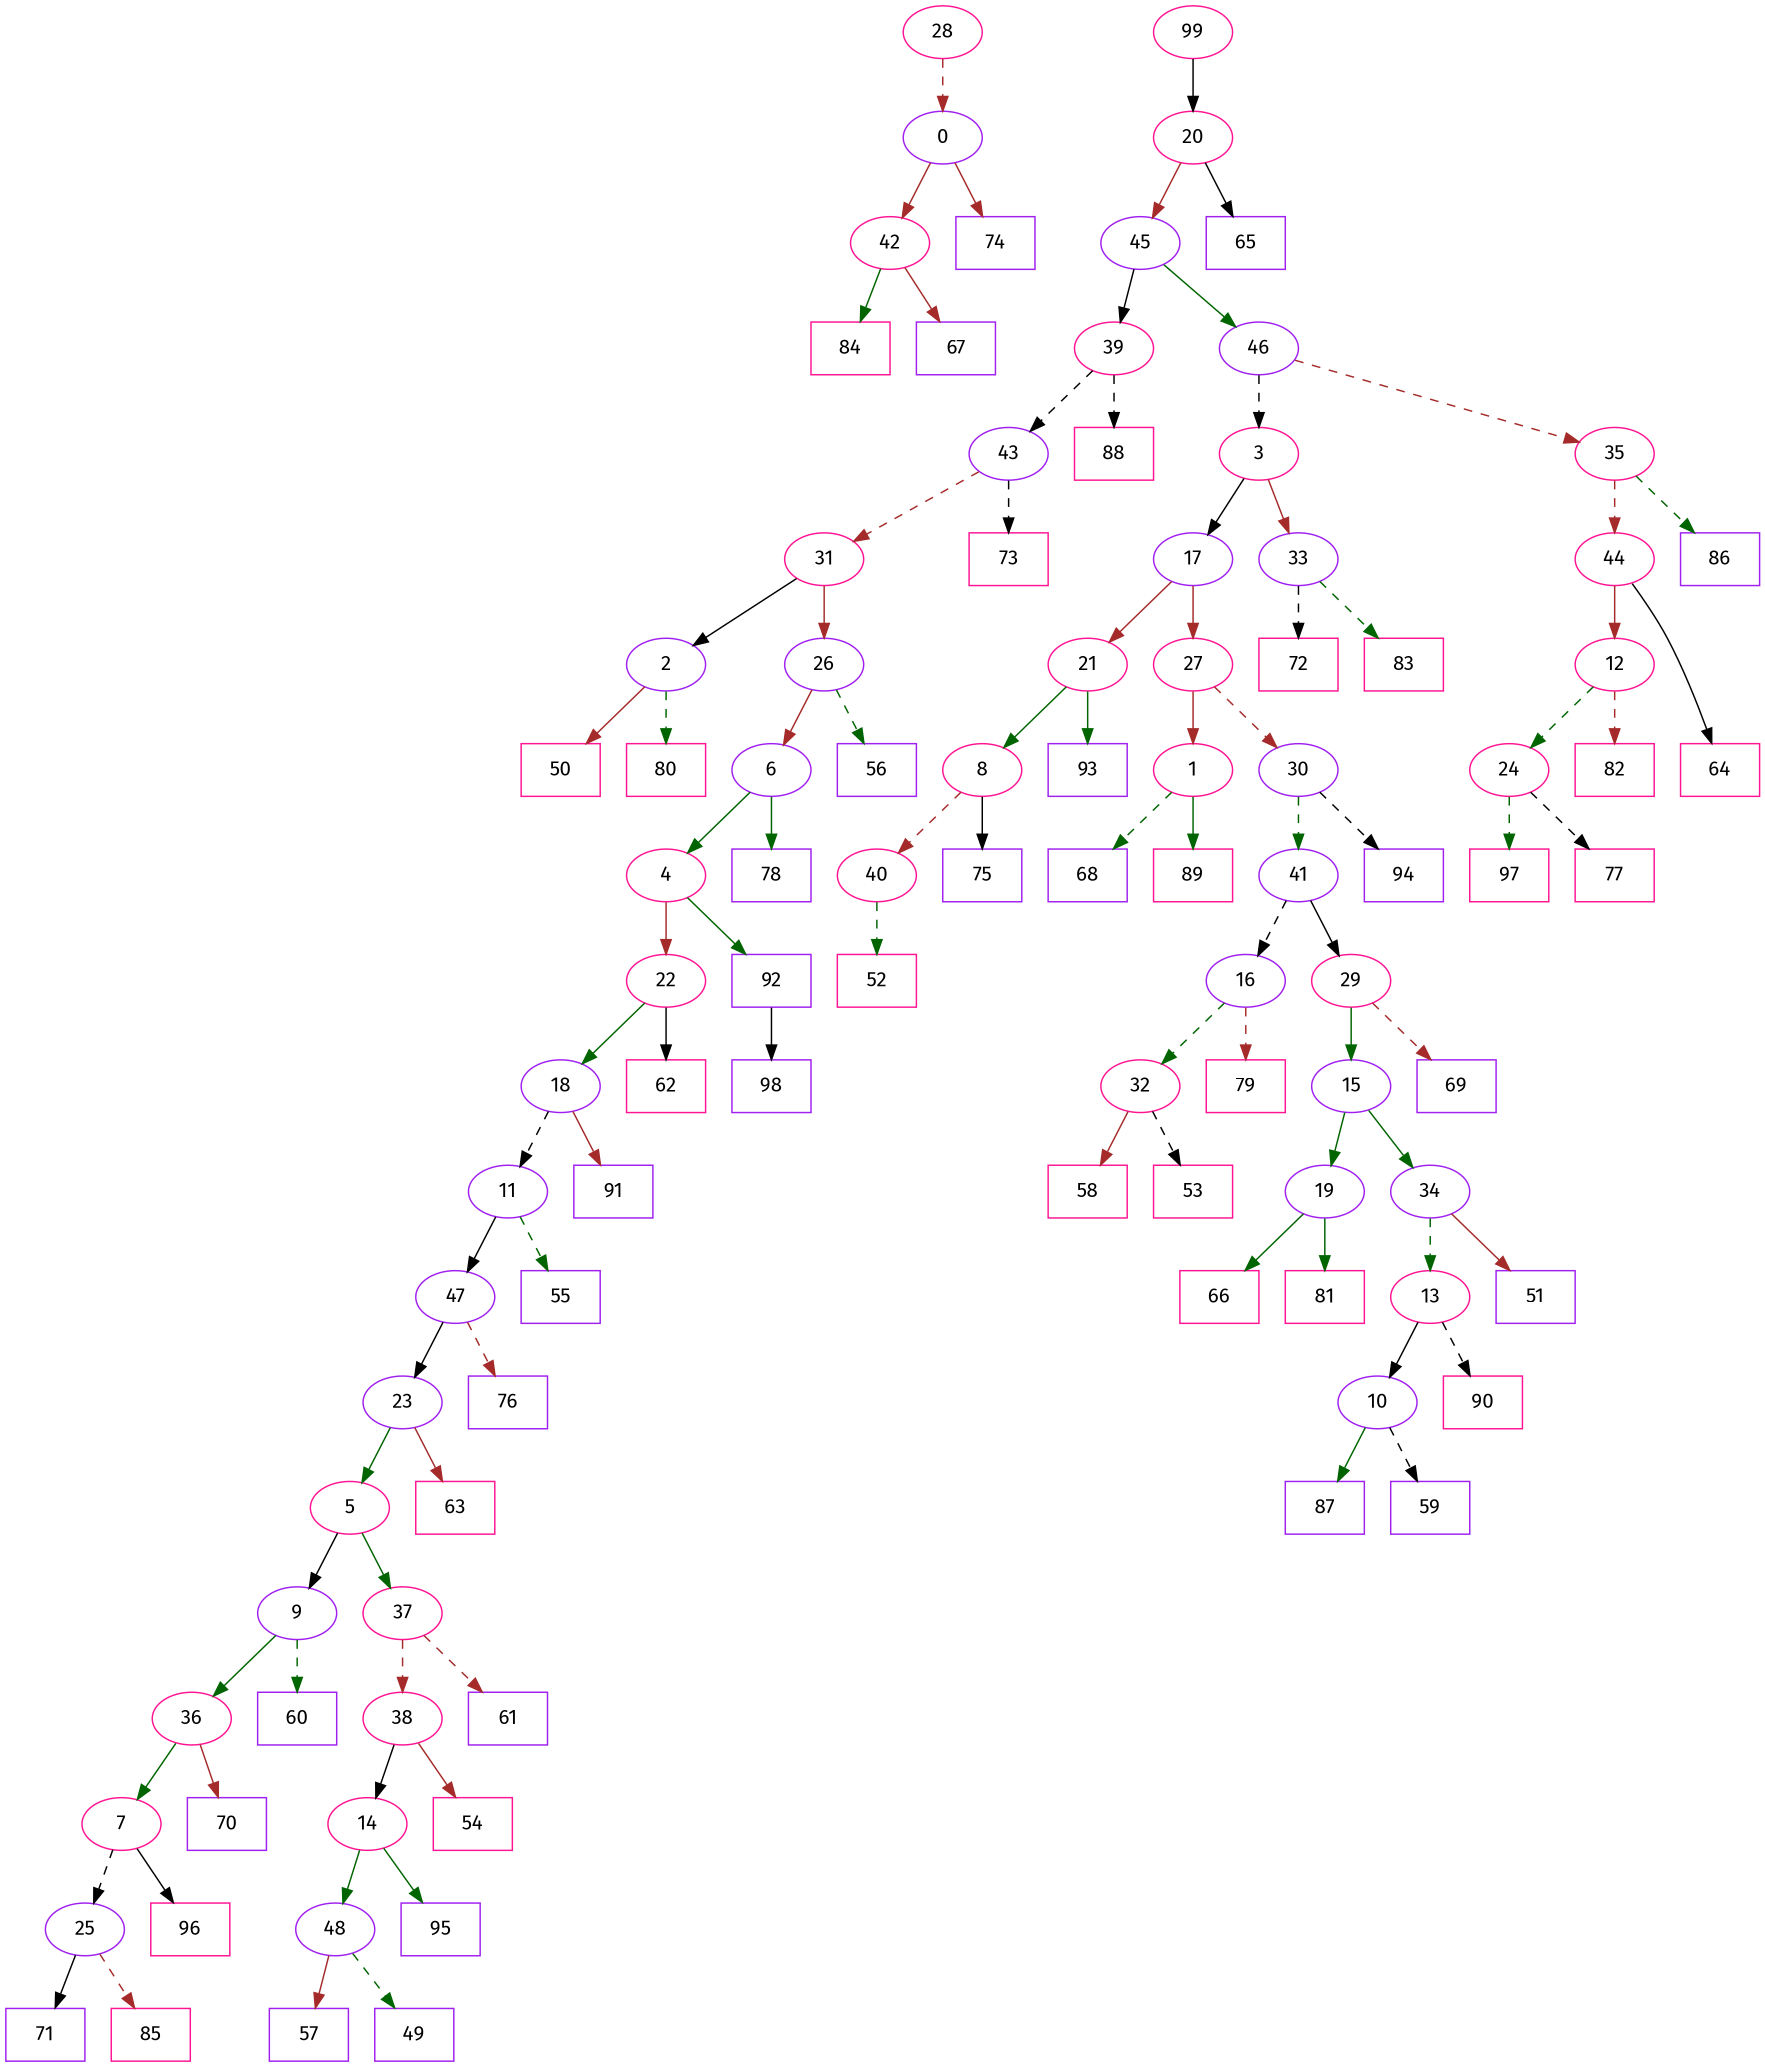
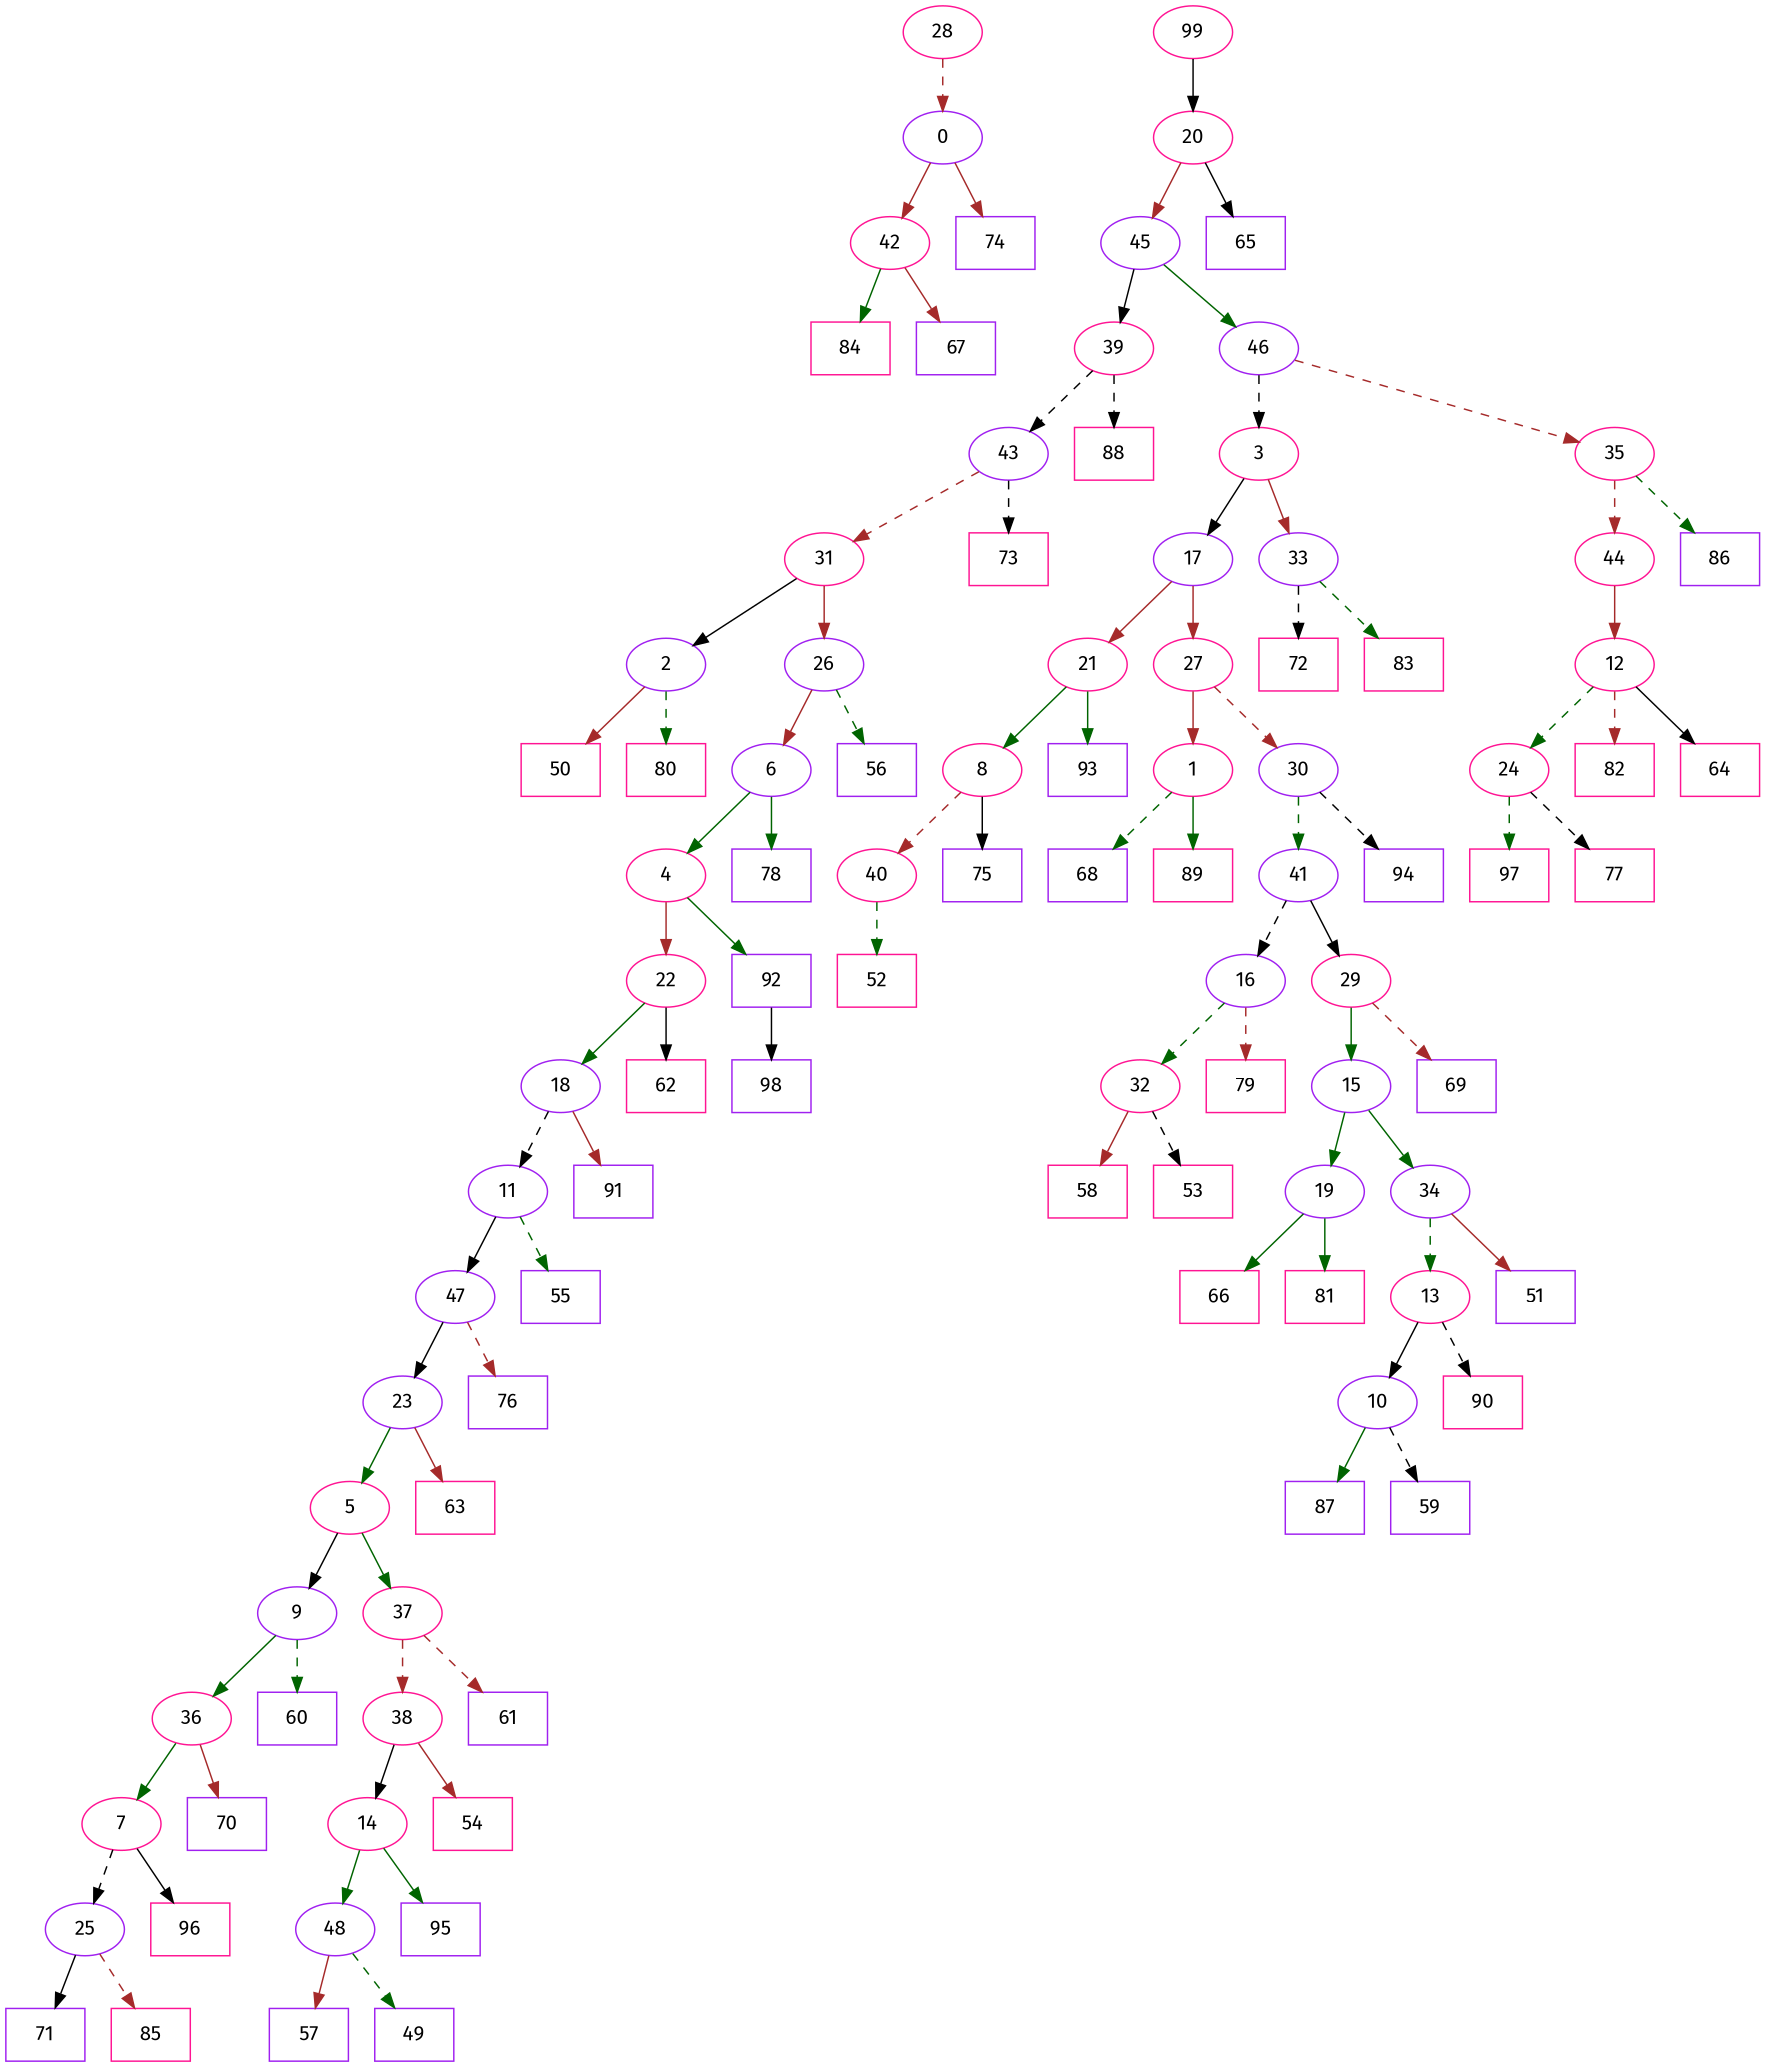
(1675, 654) -> (1660, 710)
